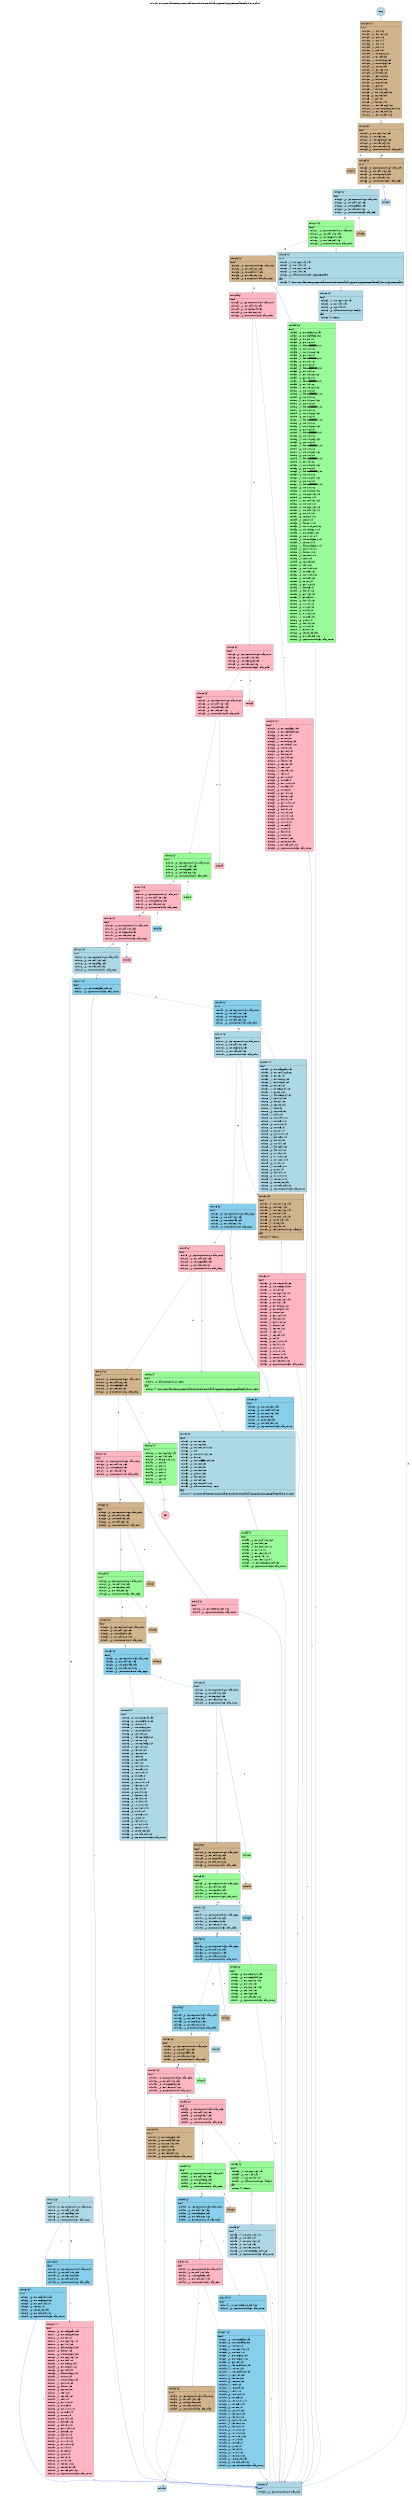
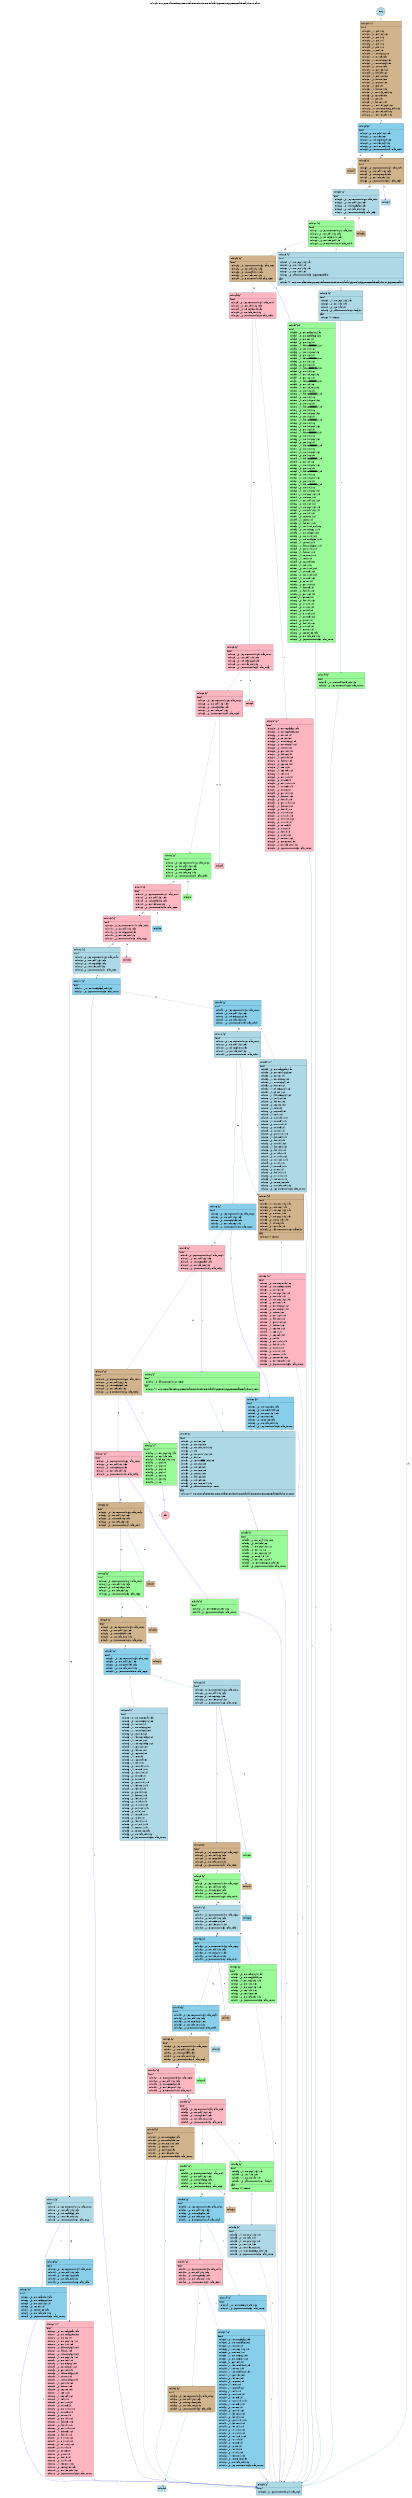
(381, 138) -> (381, 138)
none -> (341, 681)
(214, 1607) -> (214, 1607)
